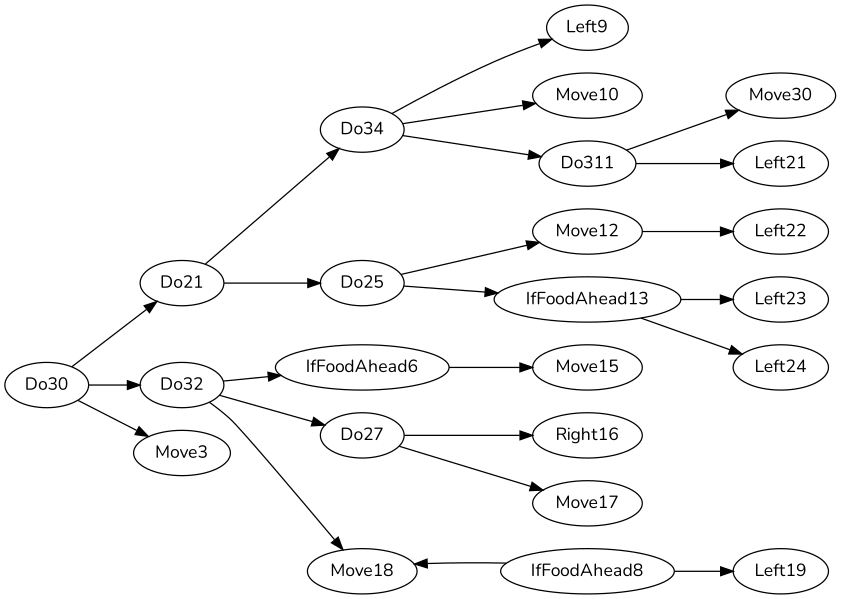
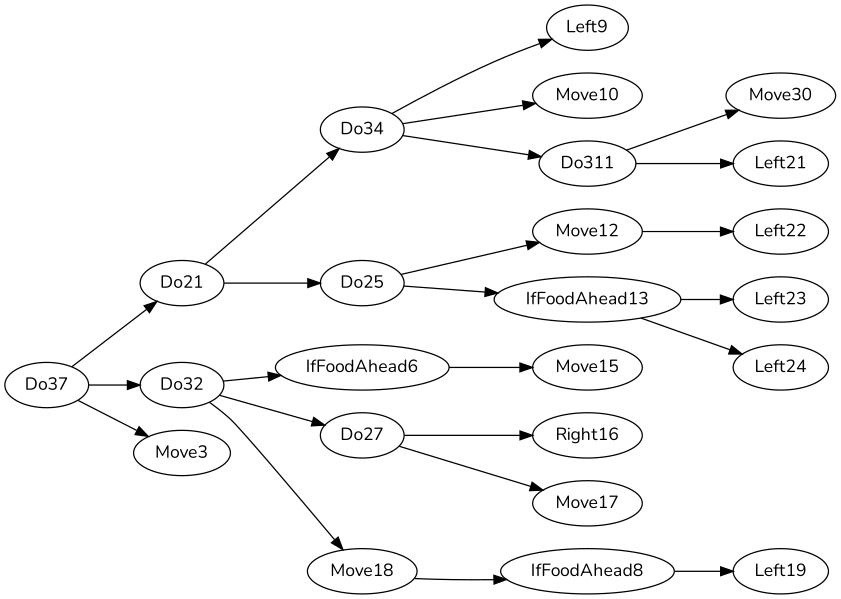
(47, 385) -> (47, 385)
(467, 563) -> (454, 580)
